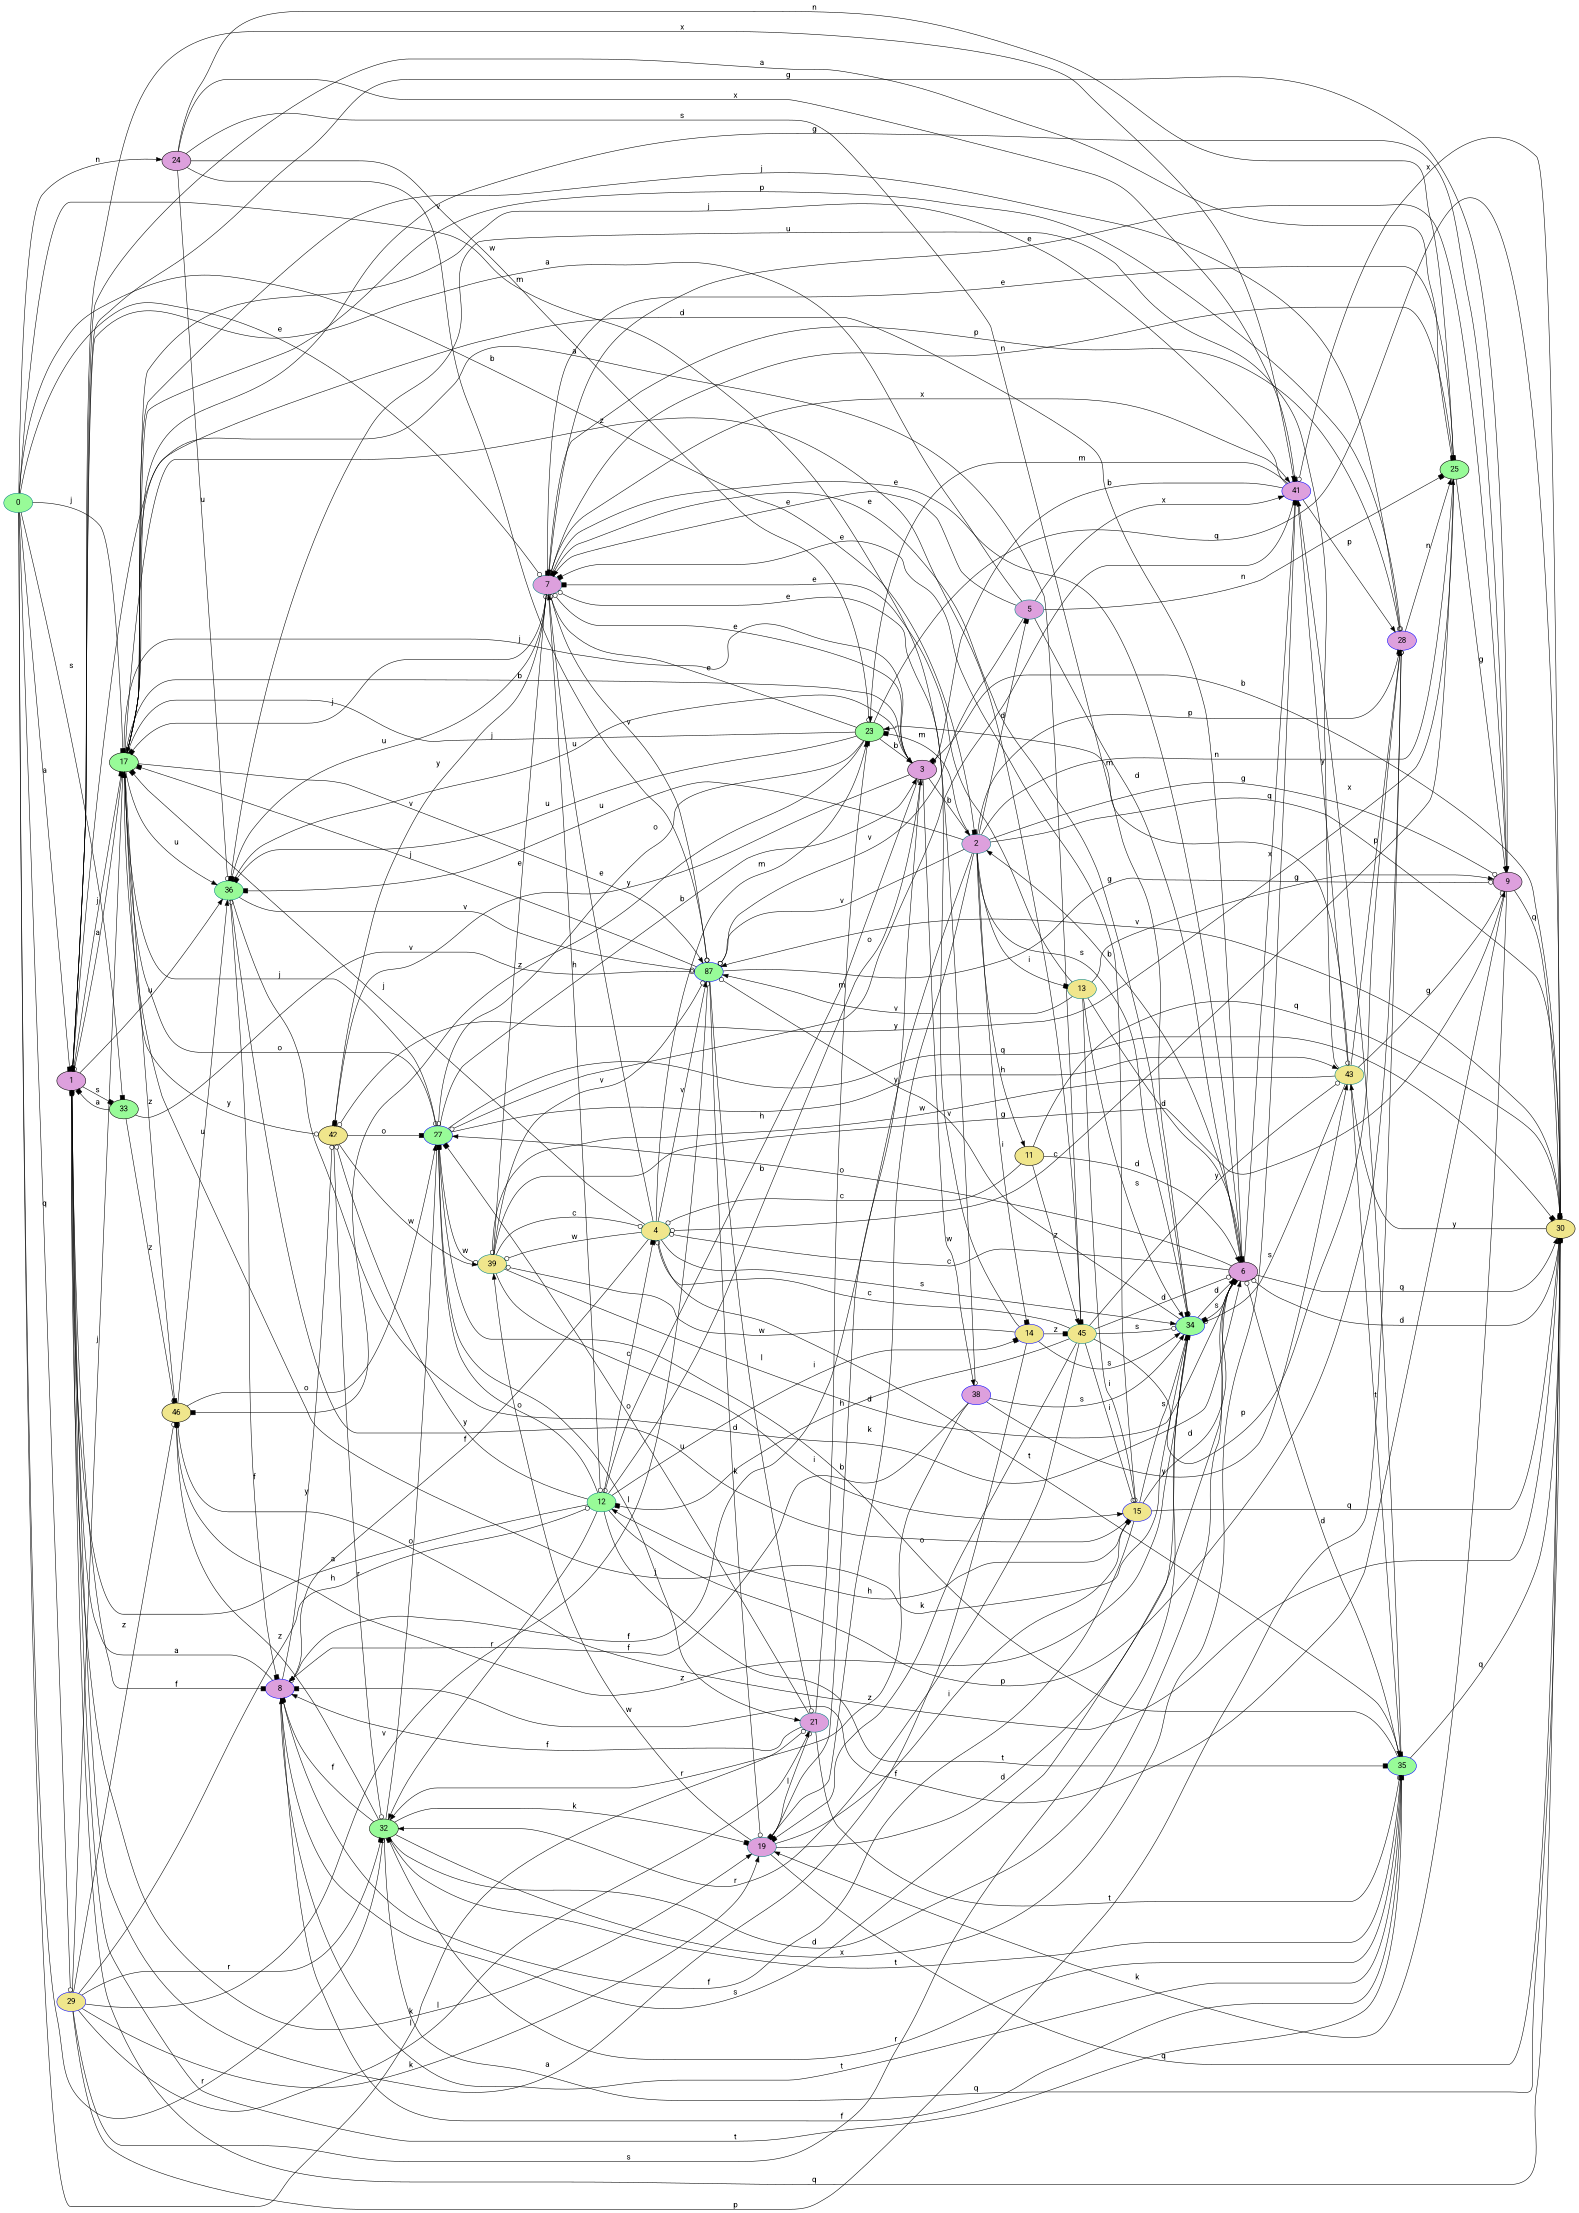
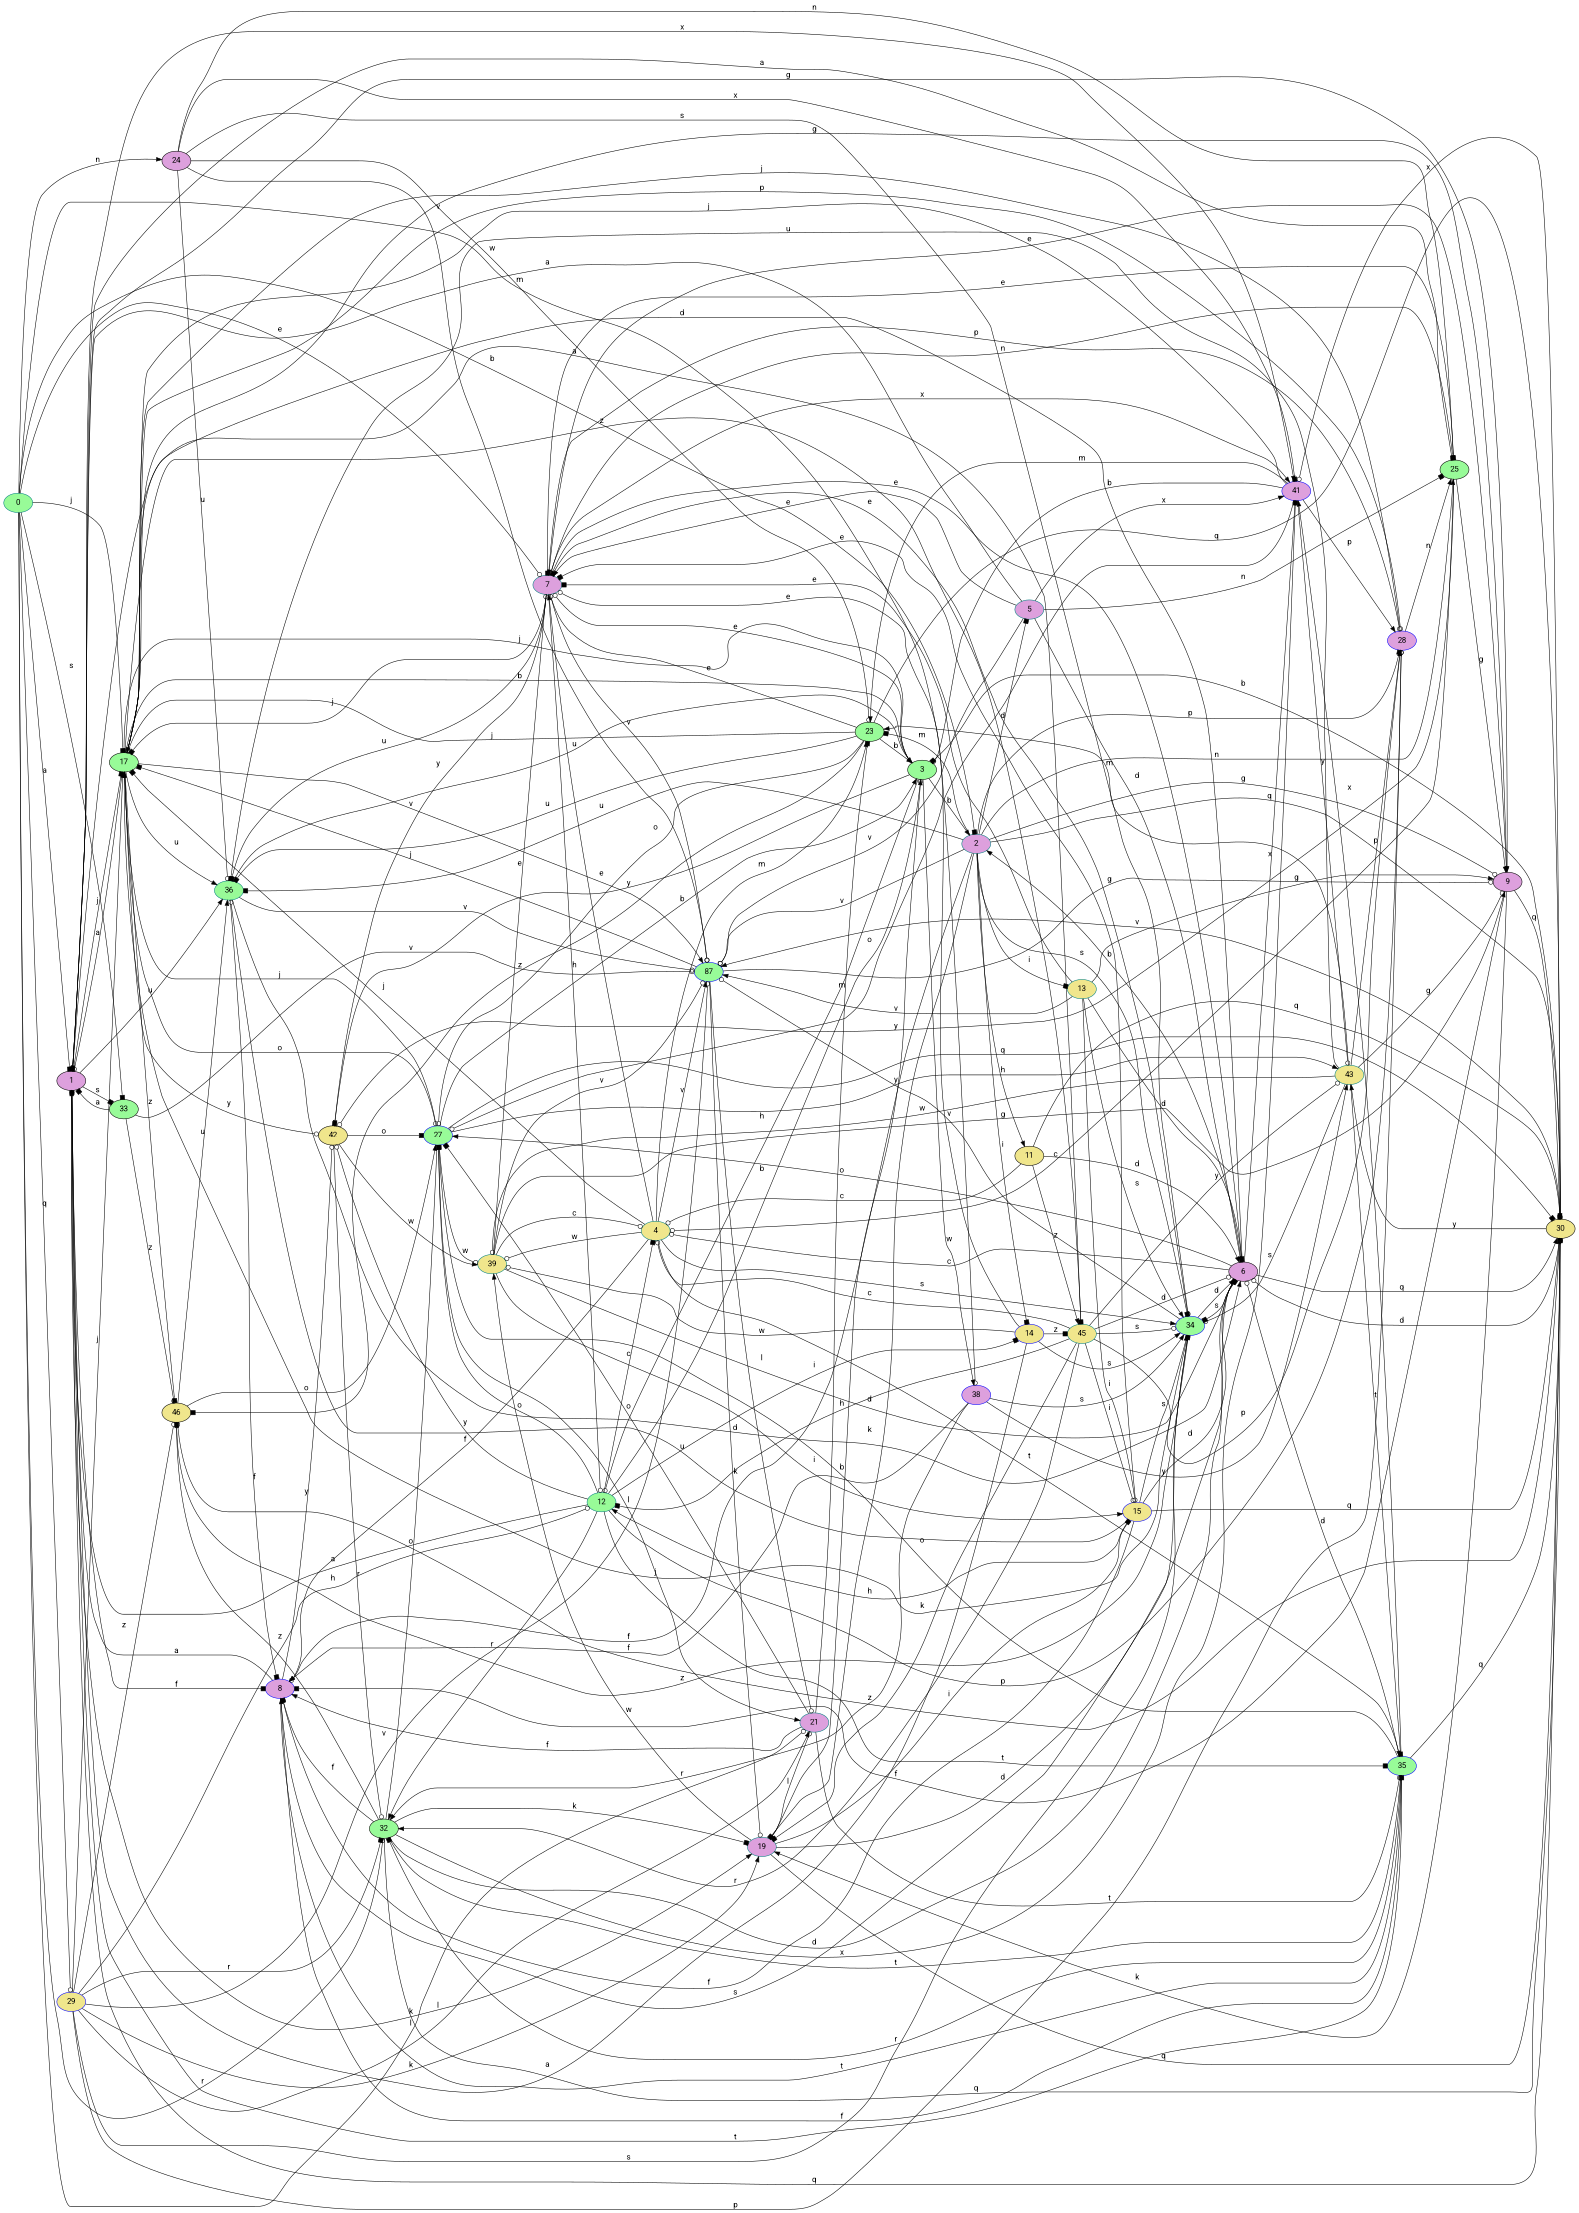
(922, 770) -> (922, 770)
